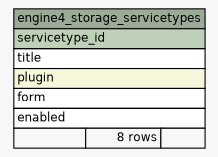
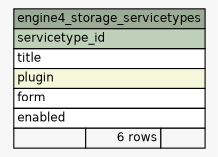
(137, 138) -> (137, 138)
